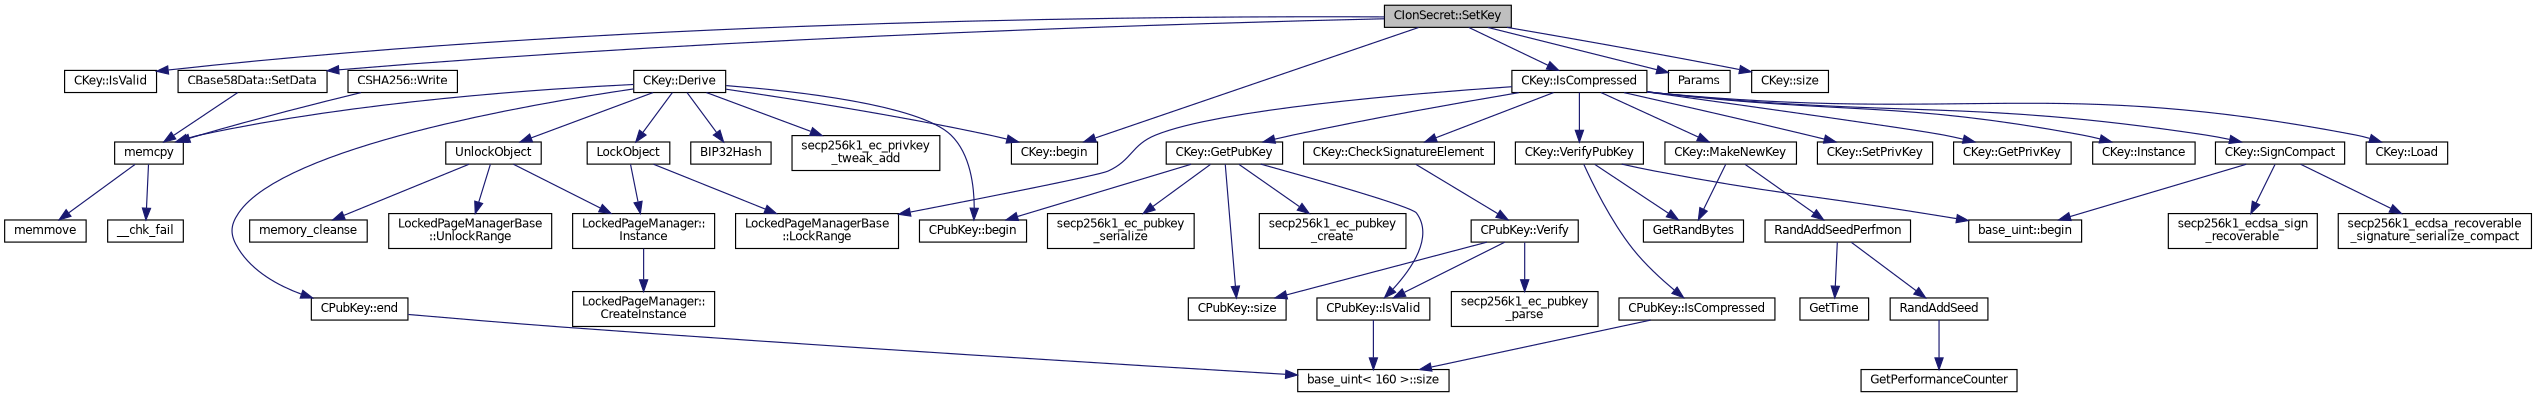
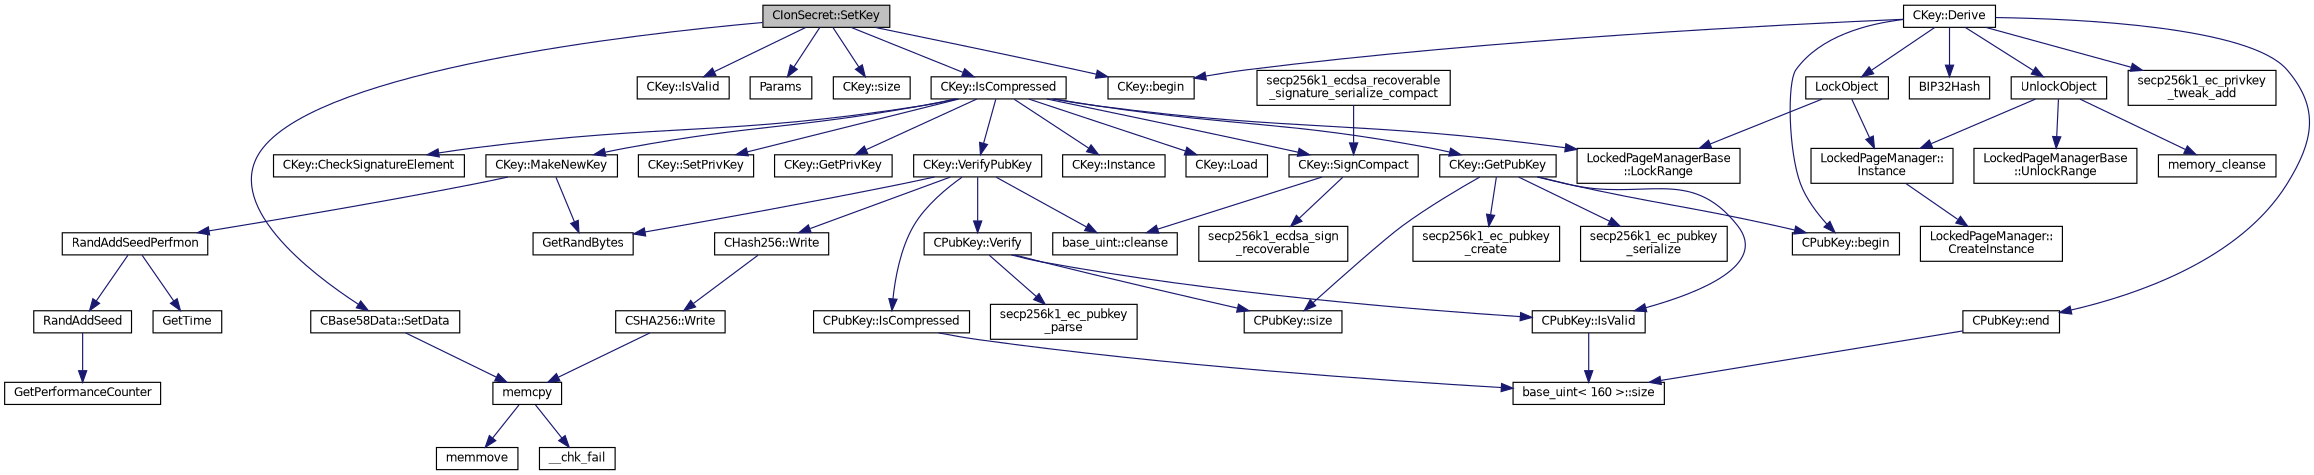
(409, 102) -> none
(2346, 186) -> (1354, 120)
(1457, 189) -> (978, 199)
(2025, 231) -> (1115, 244)
none -> (772, 244)
